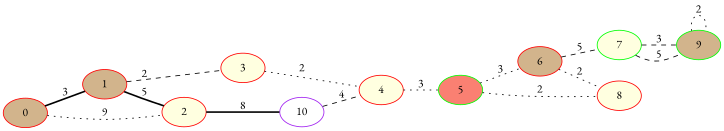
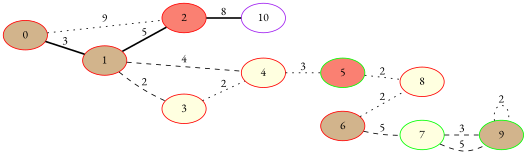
(500, 76) -> none
(342, 101) -> (184, 67)
(184, 112) -> (184, 18)
